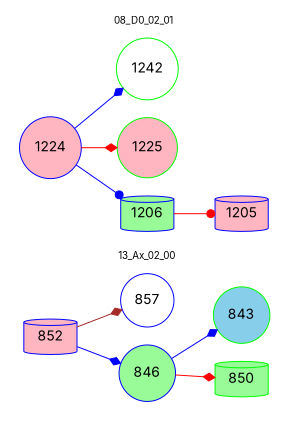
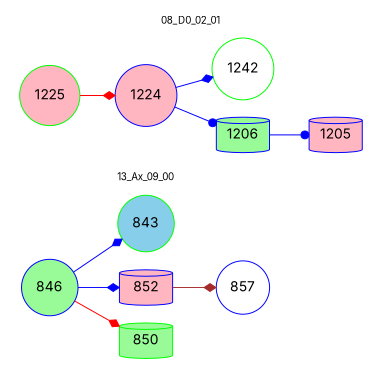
(93, 148) -> (92, 96)
(190, 214) -> (285, 135)
(147, 257) -> (146, 178)
(93, 353) -> (93, 288)
